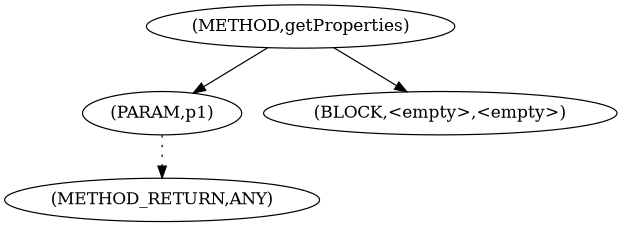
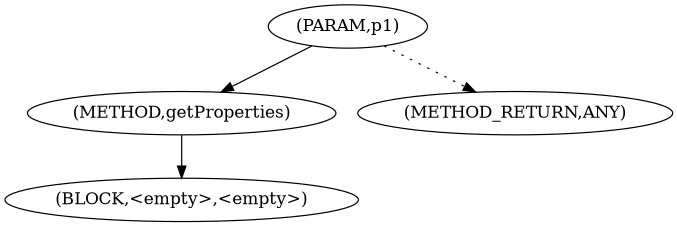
(236, 67) -> (272, 66)
